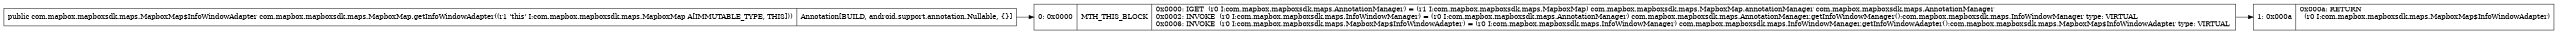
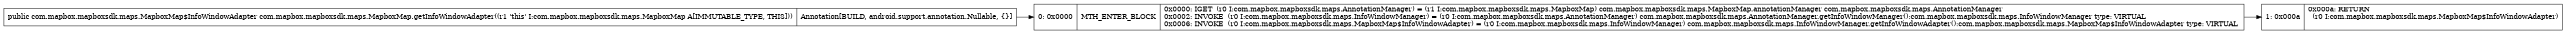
(1114, 17) -> (1119, 17)
